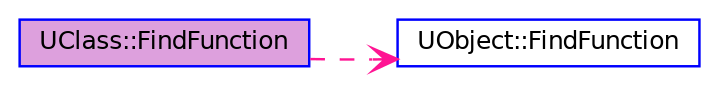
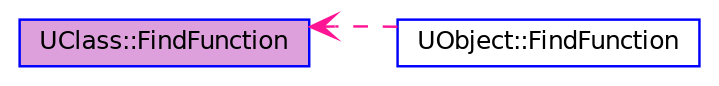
(341, 59) -> (366, 26)
